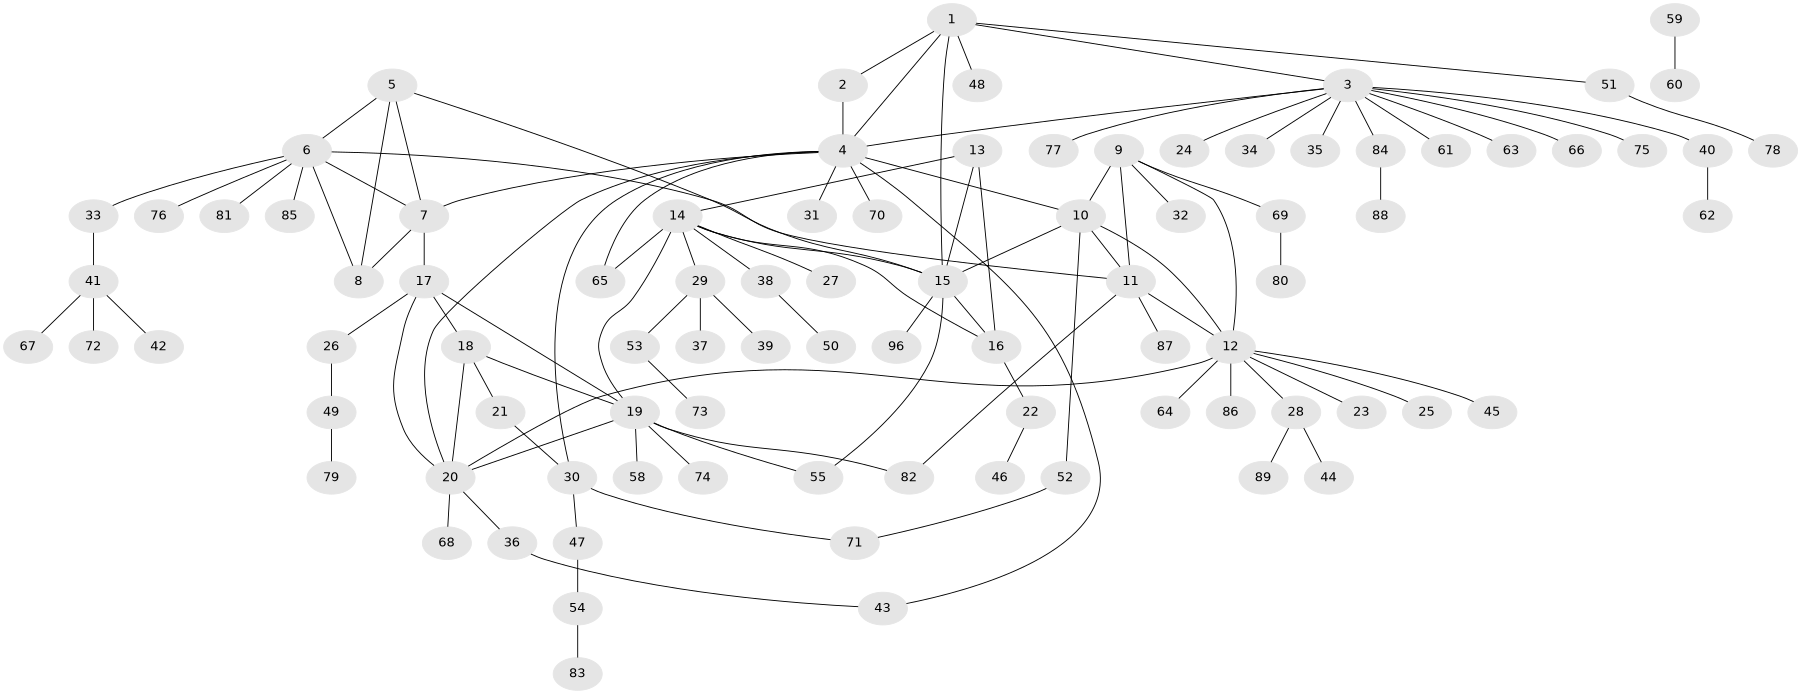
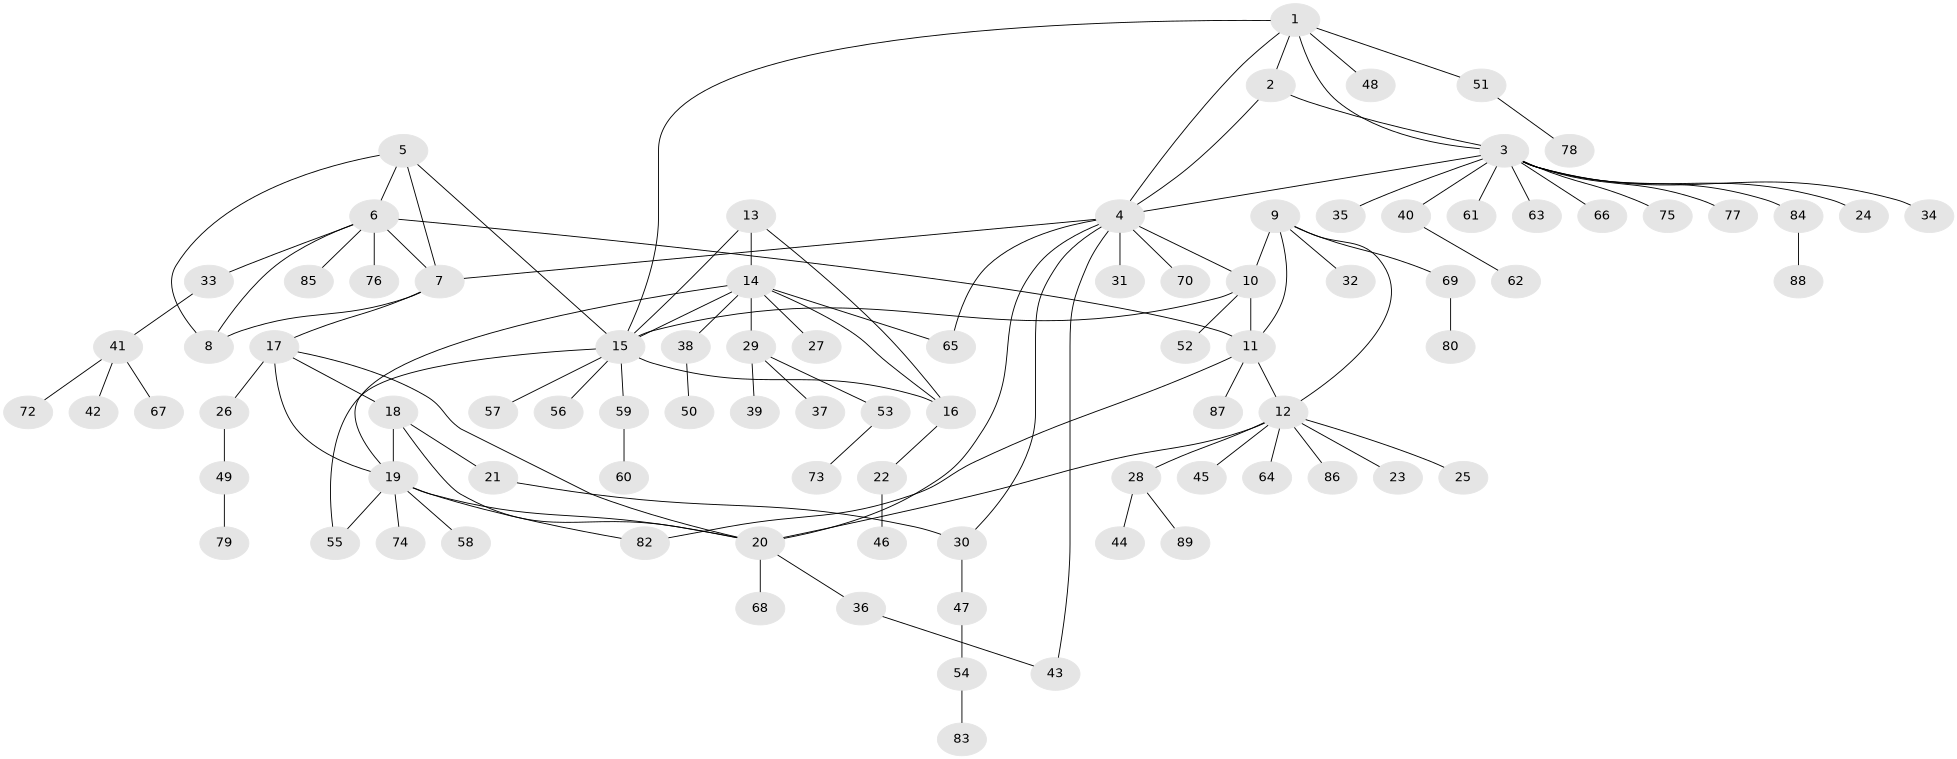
none -> (1399, 127)
(224, 216) -> none
(1169, 270) -> none
(897, 347) -> (559, 412)
none -> (622, 380)
none -> (493, 412)
(855, 543) -> none
